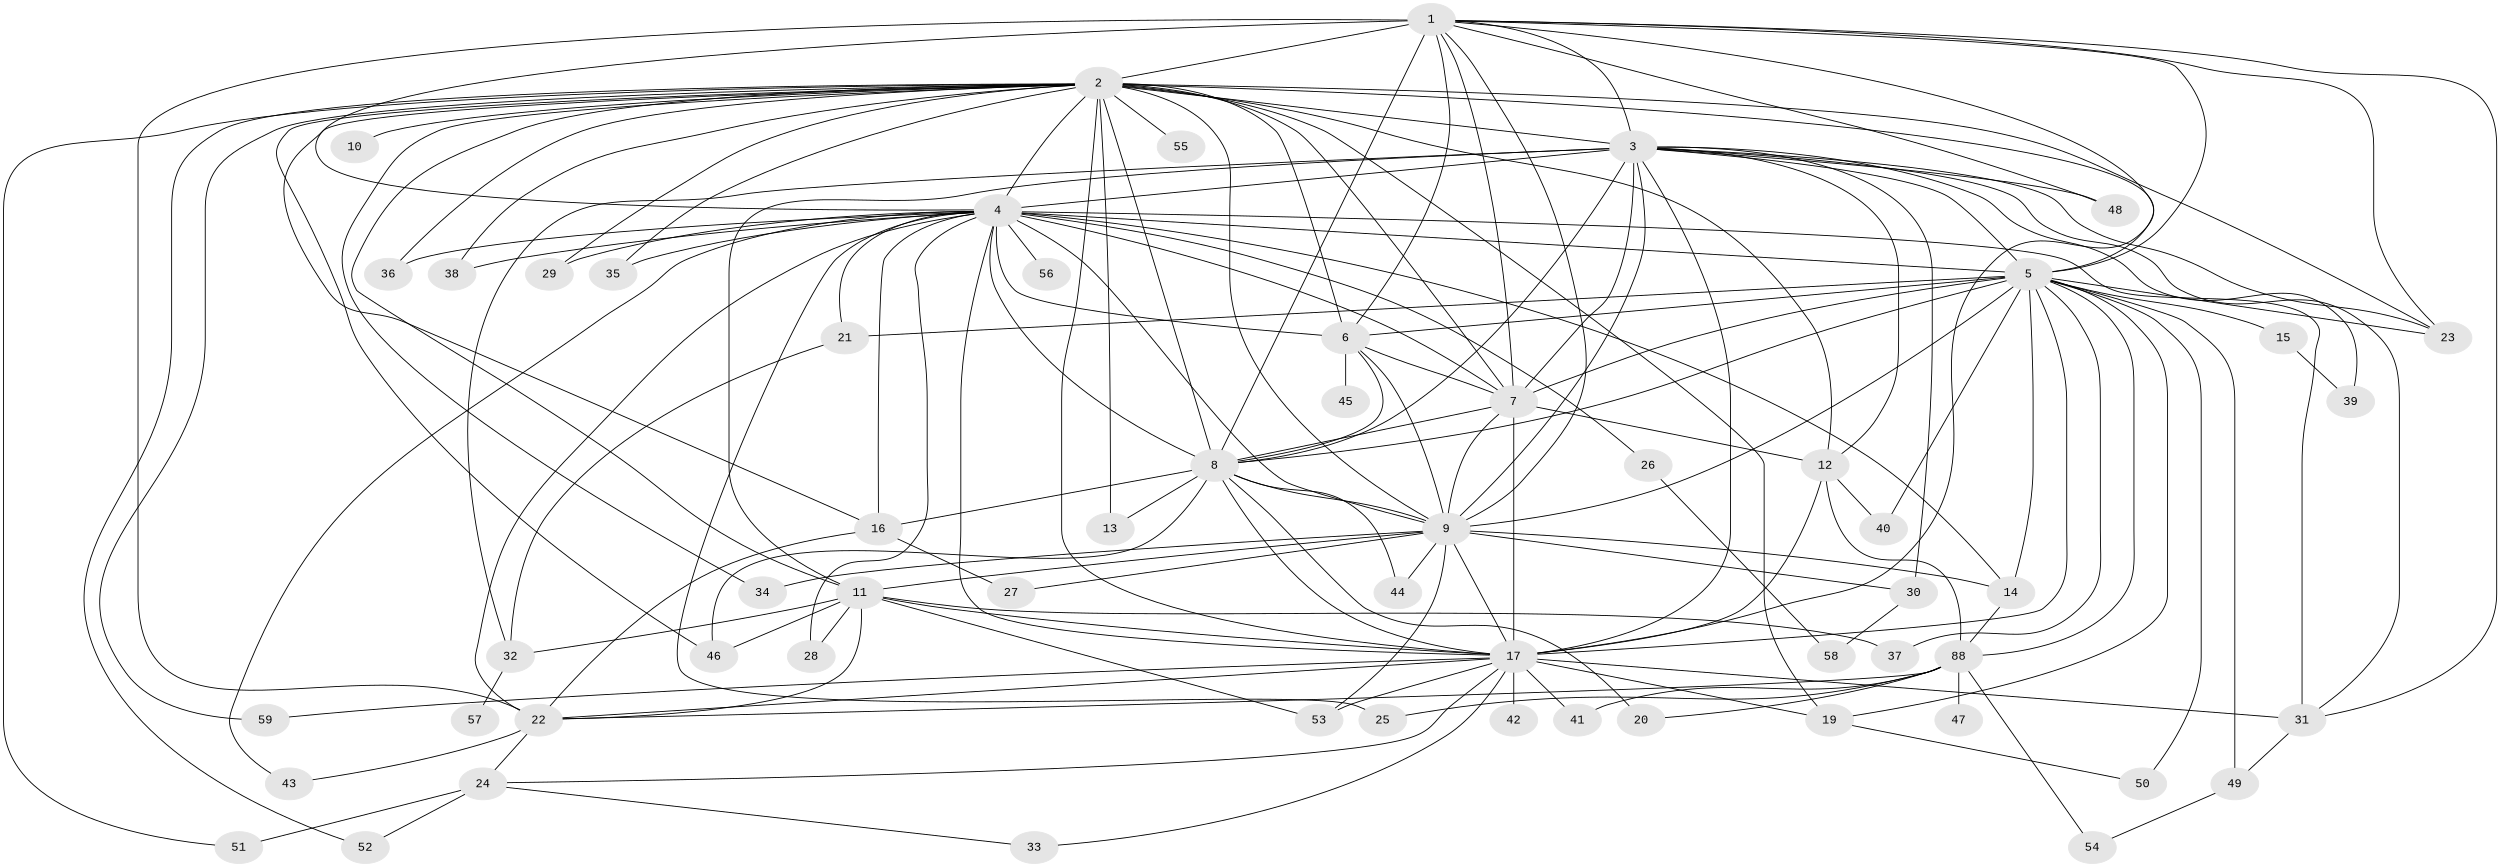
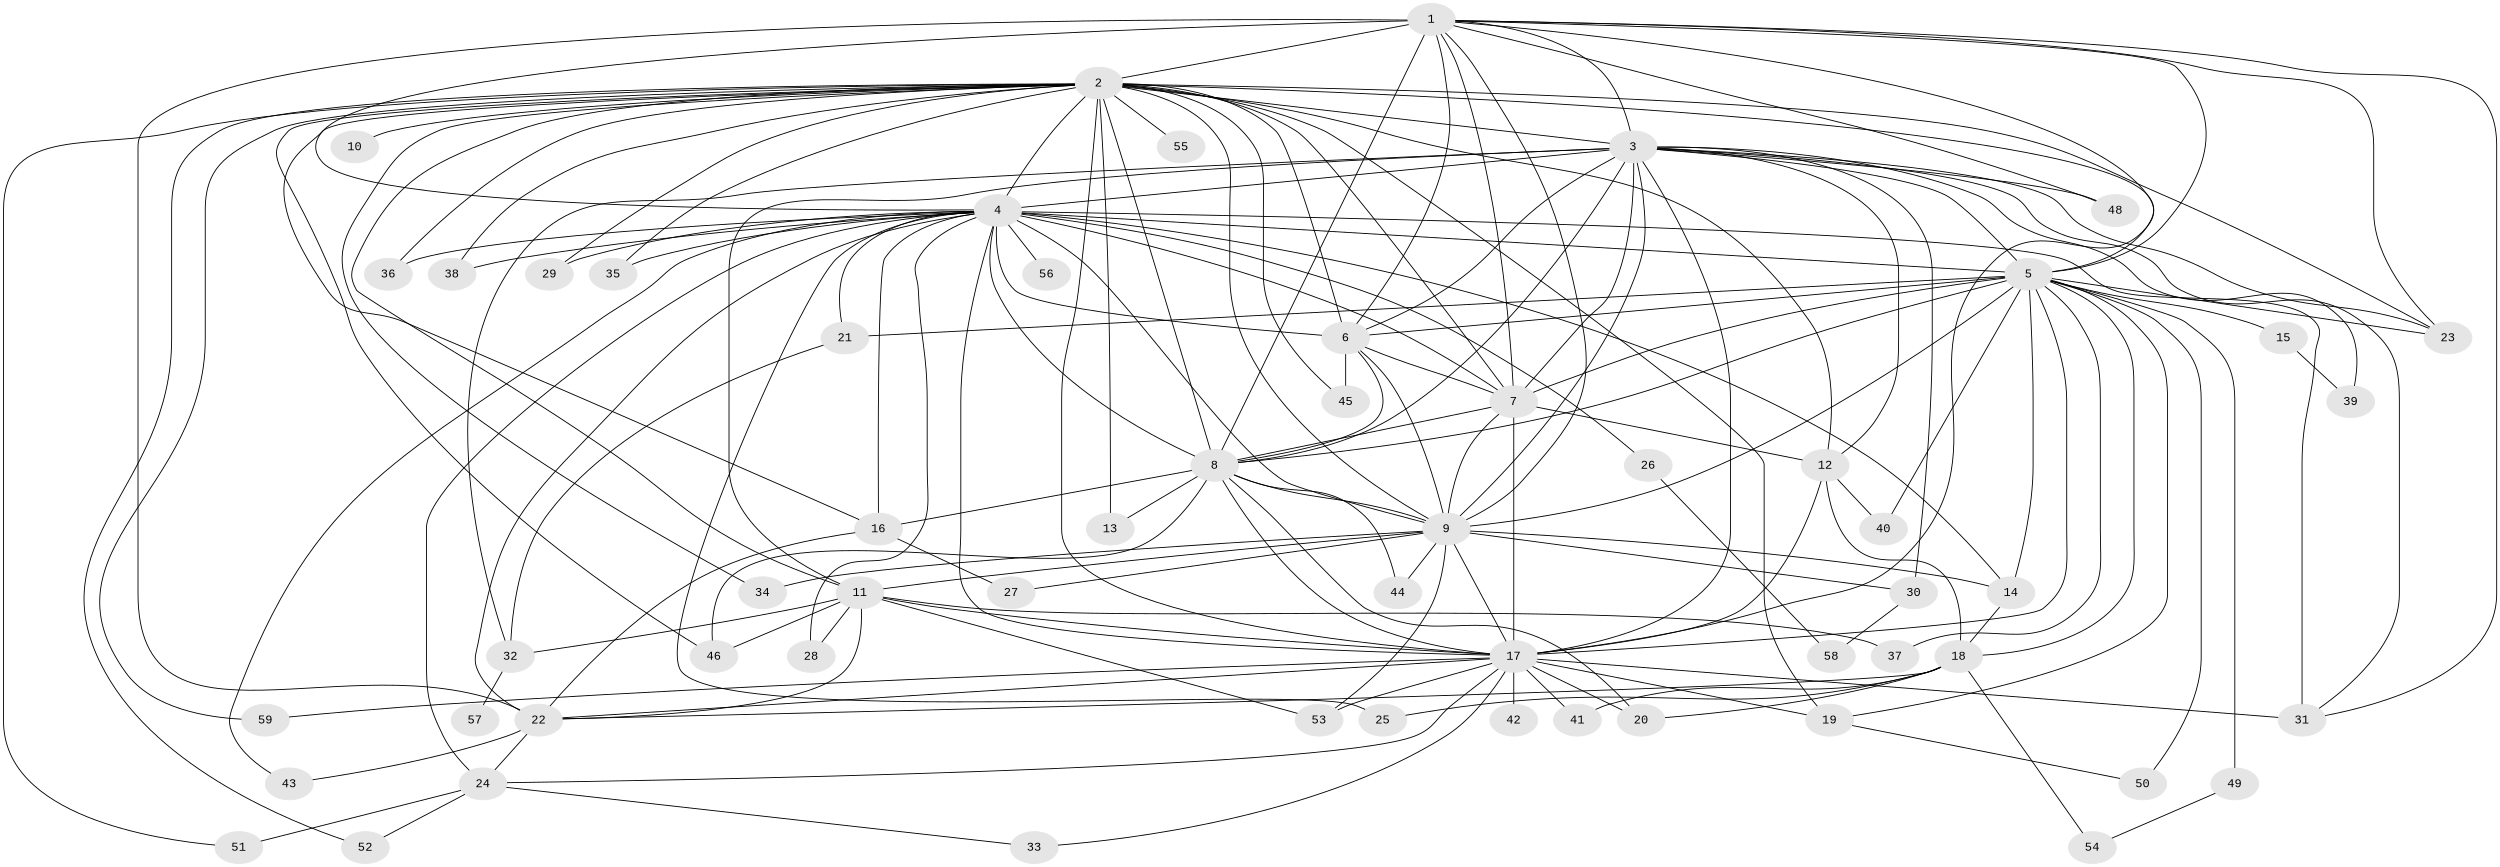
none -> (1263, 203)
none -> (1489, 254)
none -> (561, 381)
(1959, 656) -> (1959, 656)
none -> (1571, 685)
(1959, 720) -> none
(2268, 752) -> none
